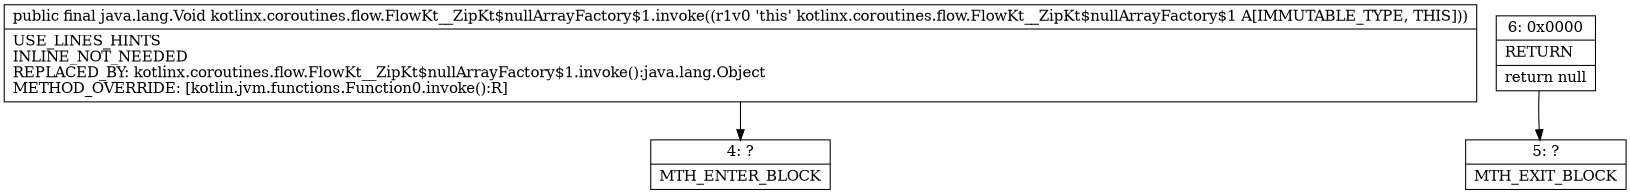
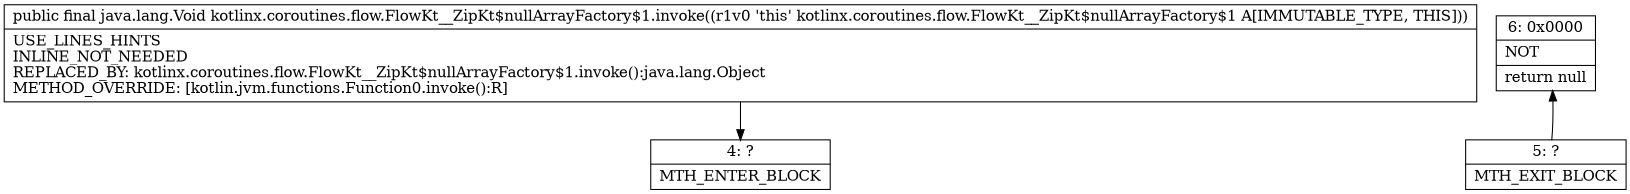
(1539, 52) -> (1522, 52)
(1539, 110) -> (1553, 121)
